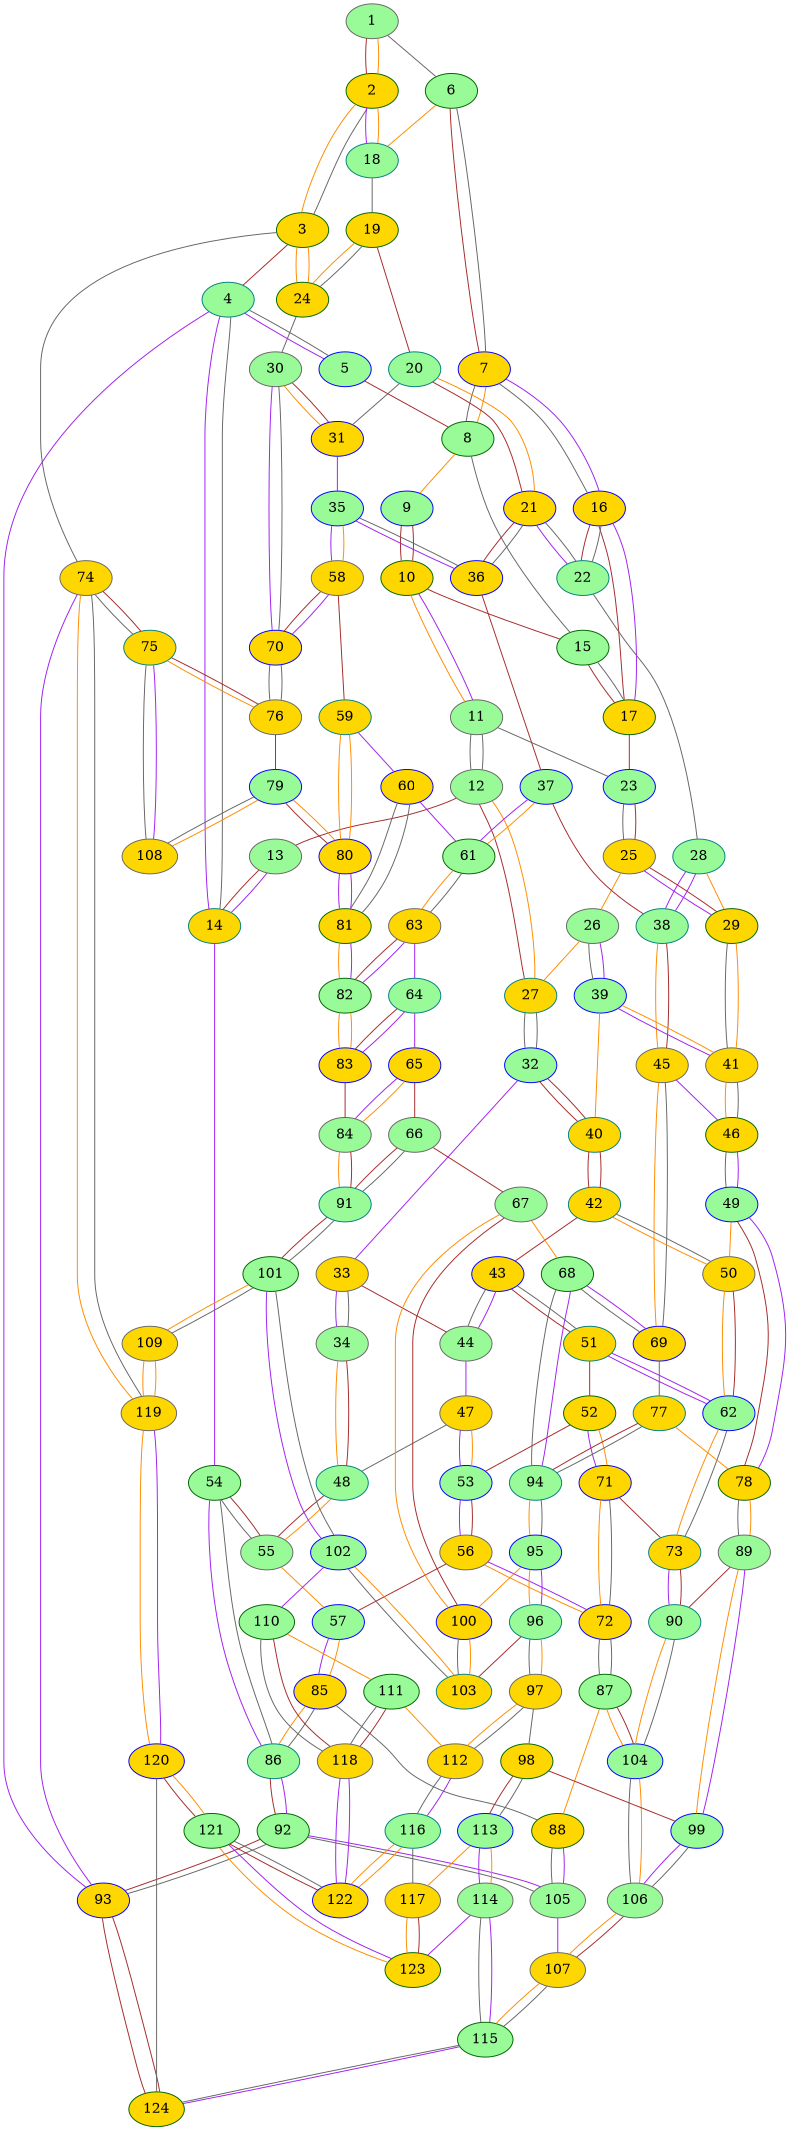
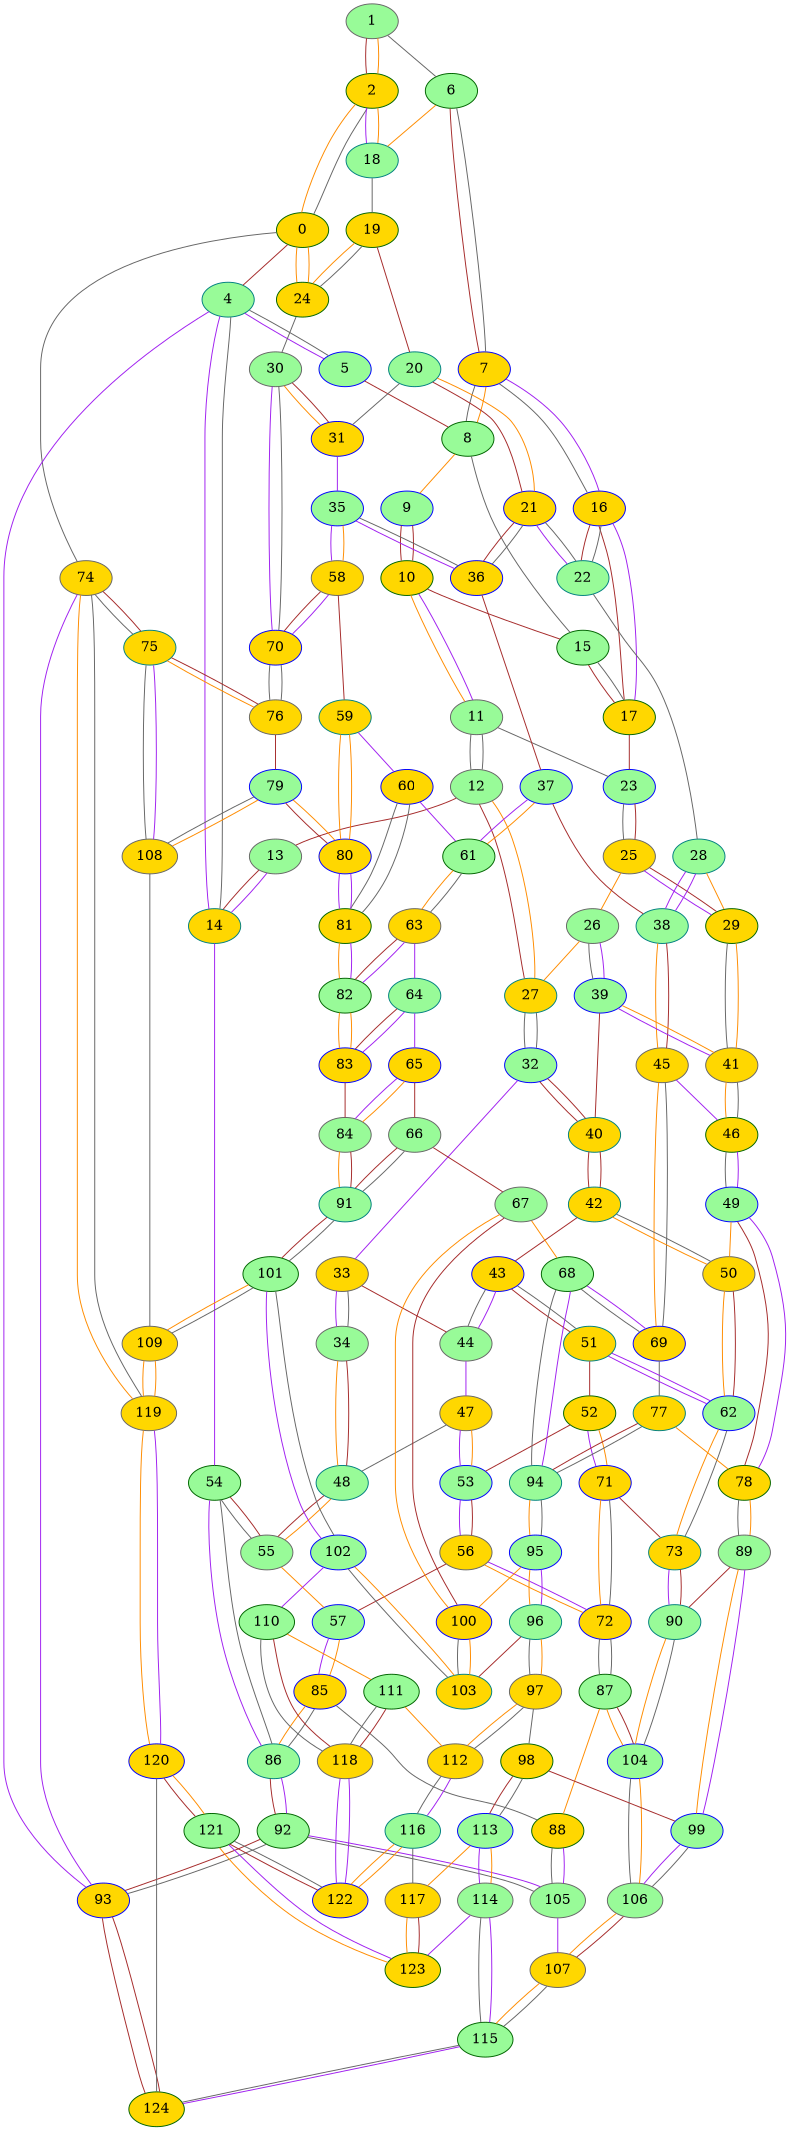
(303, 230) -> (303, 230)
(597, 1065) -> (597, 1065)
none -> (150, 1100)
